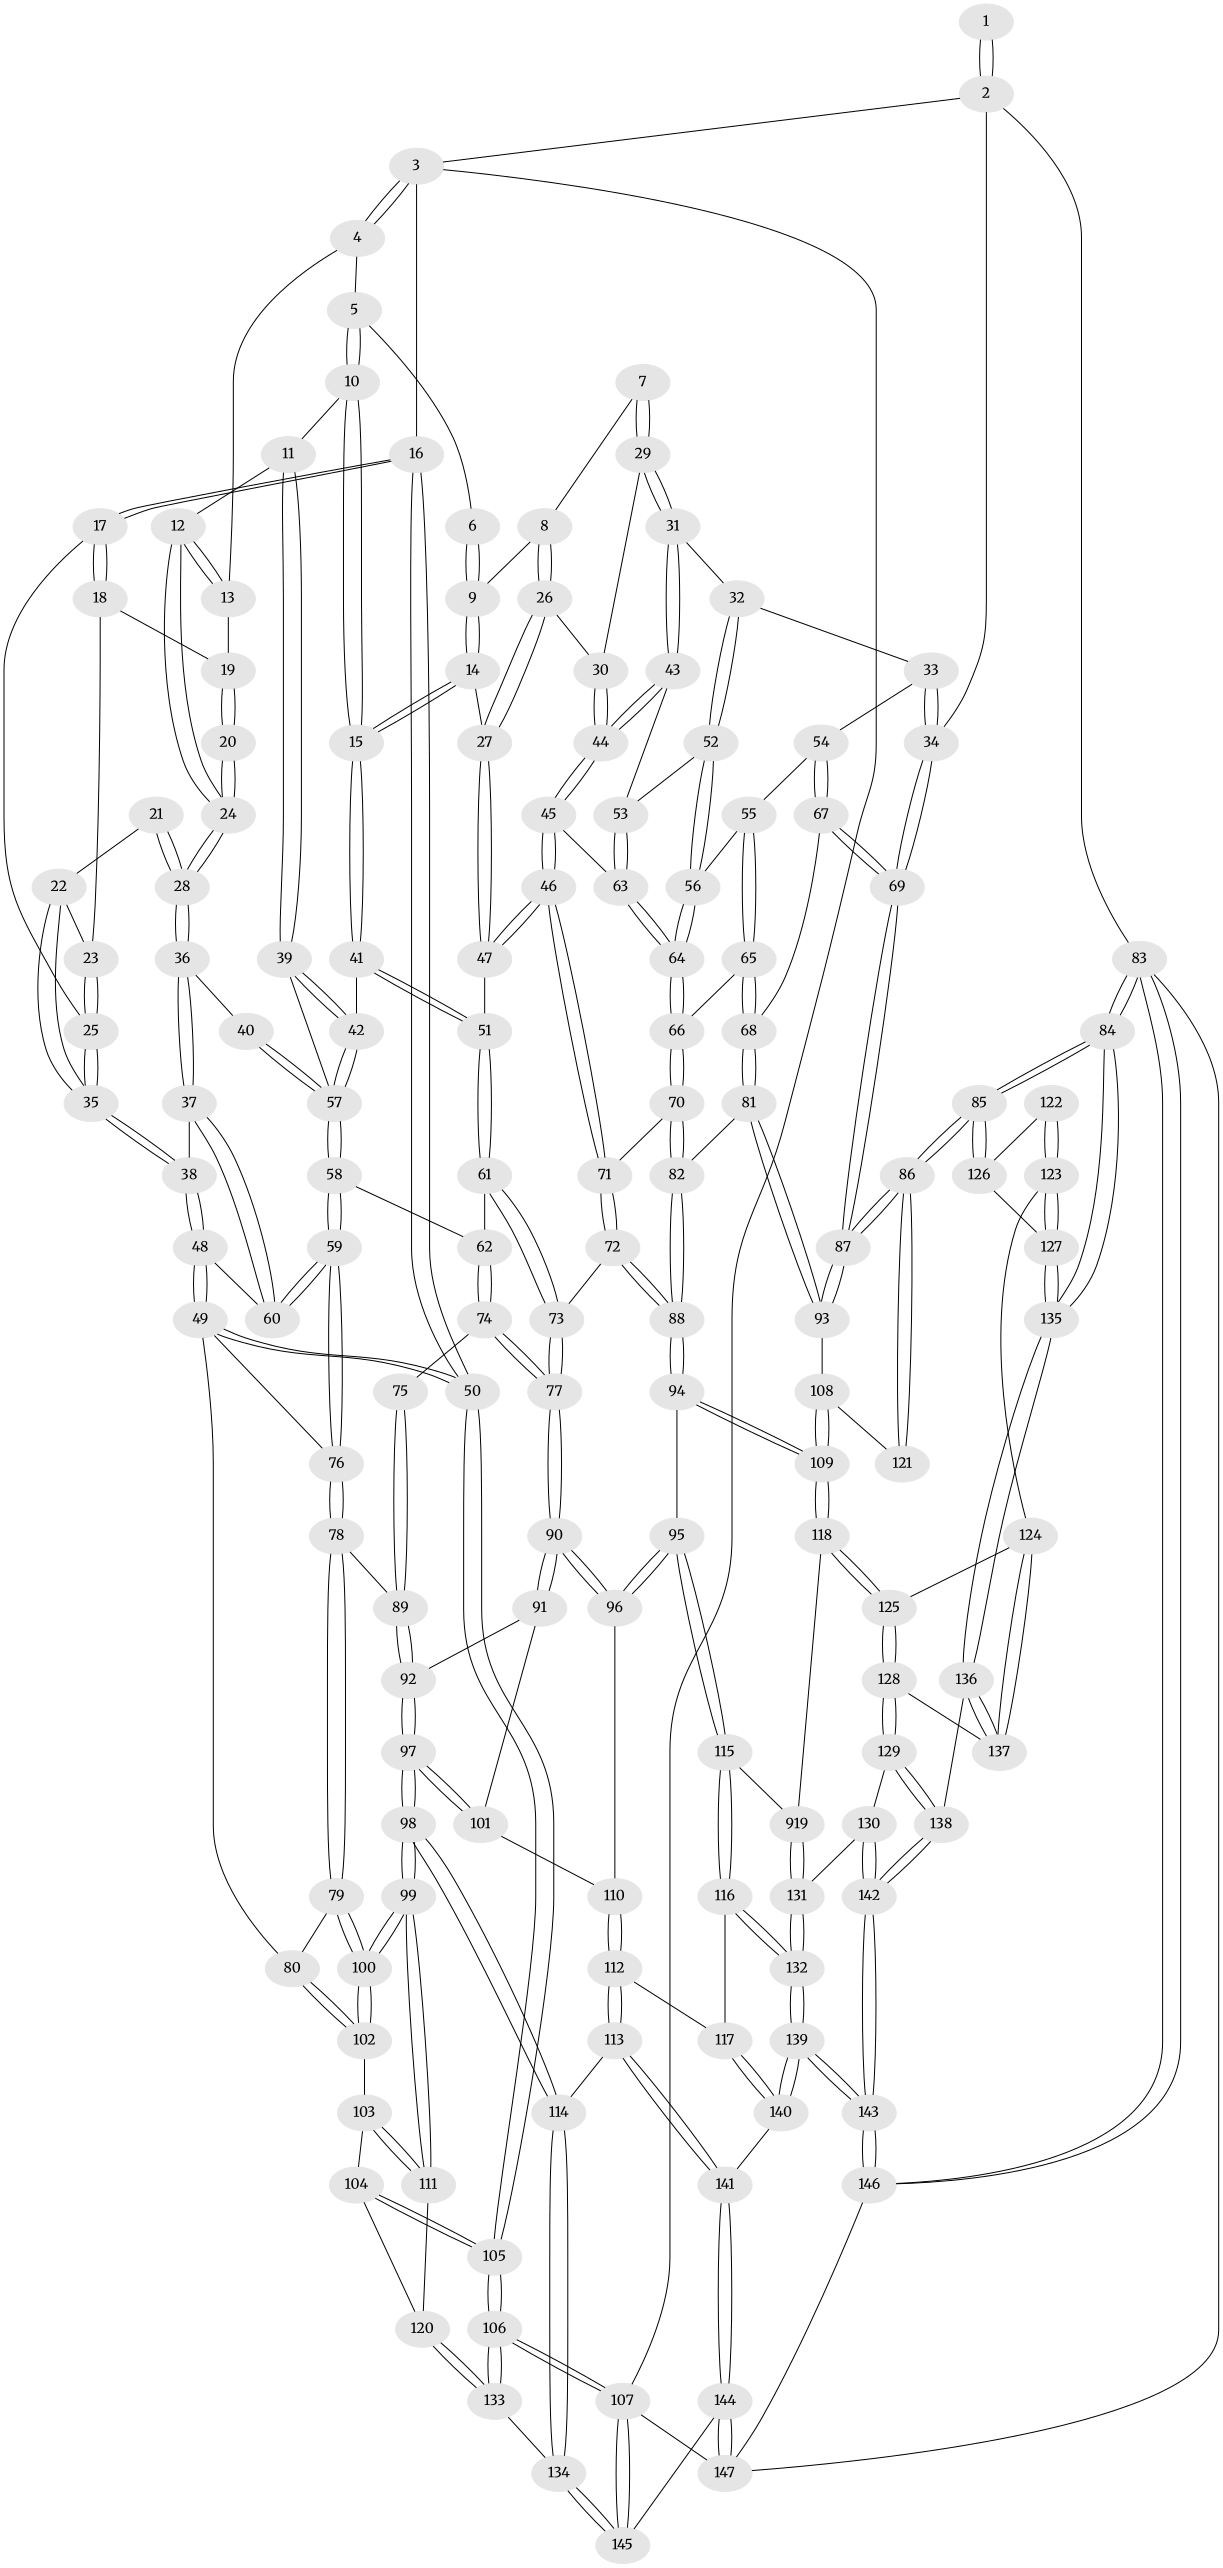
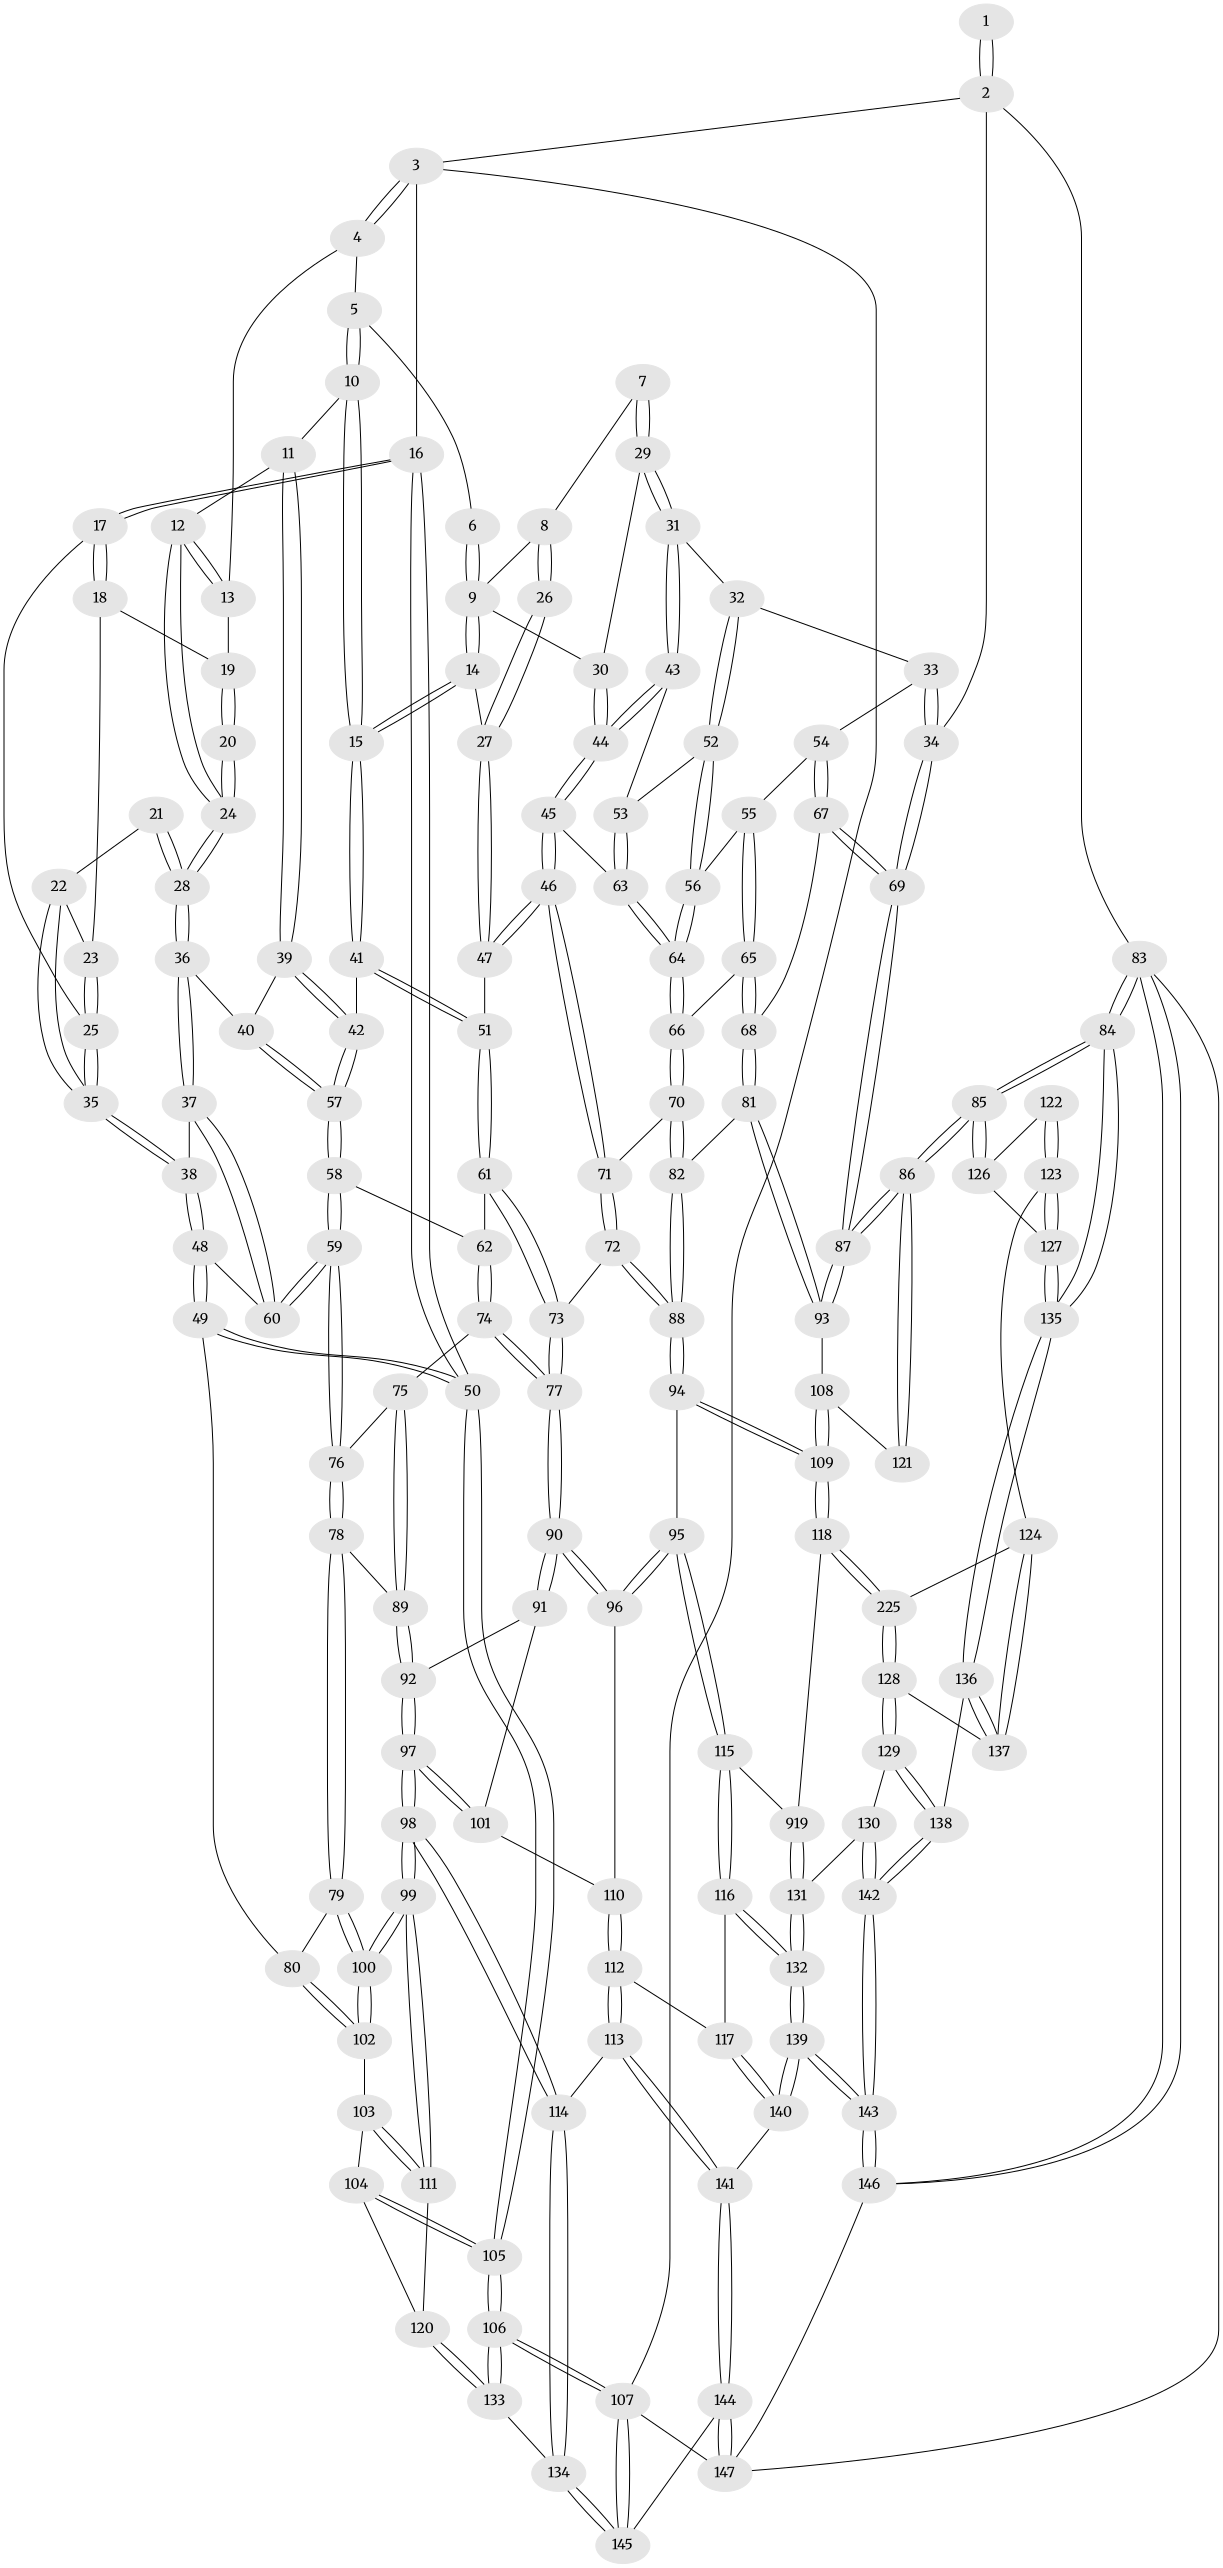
(573, 635) -> (532, 633)
(309, 1031) -> (265, 995)
(268, 1392) -> (369, 1428)
(889, 1608) -> (889, 1608)
